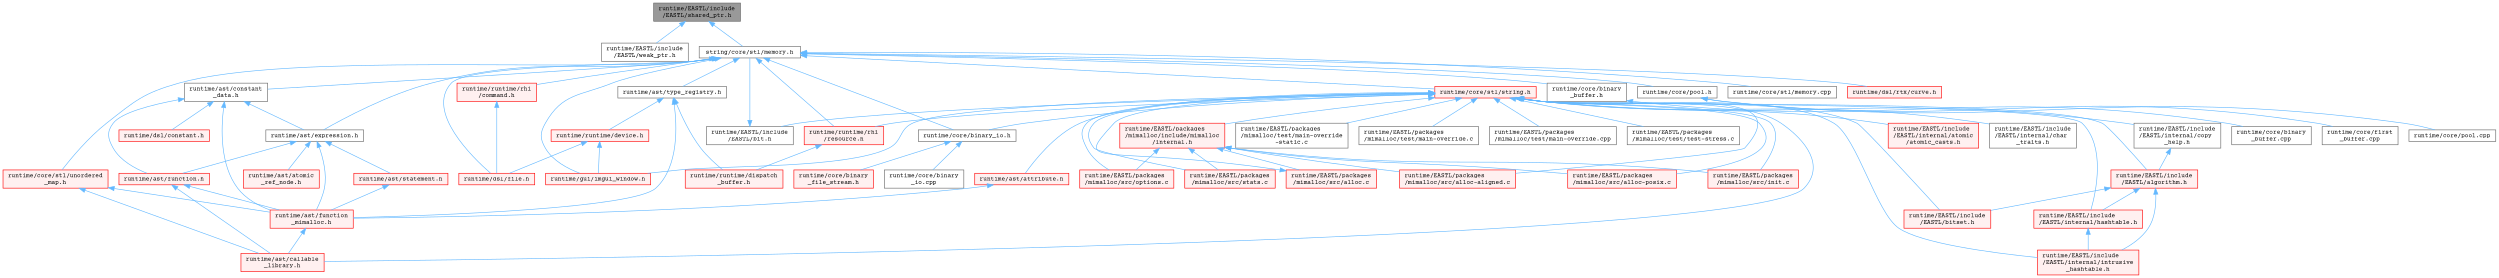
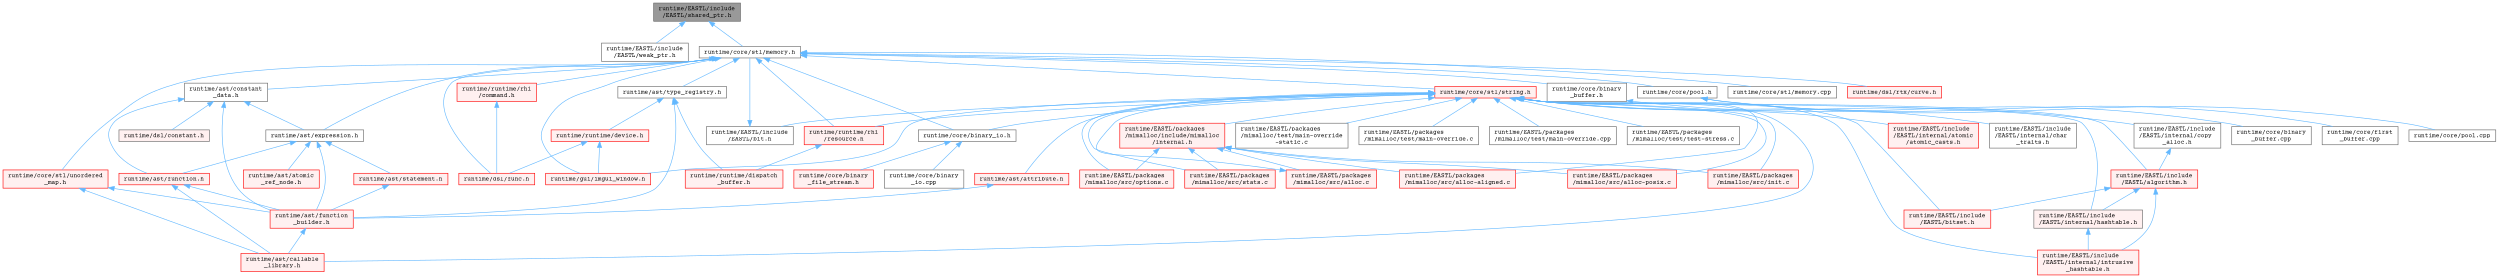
(750, 52) -> (750, 52)
(164, 136) -> (164, 136)
(2177, 136) -> (2177, 136)
(497, 179) -> (497, 179)
(312, 219) -> (312, 219)
(2088, 219) -> (2088, 219)
